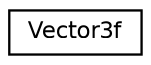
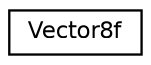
(75, 32) -> (75, 32)
